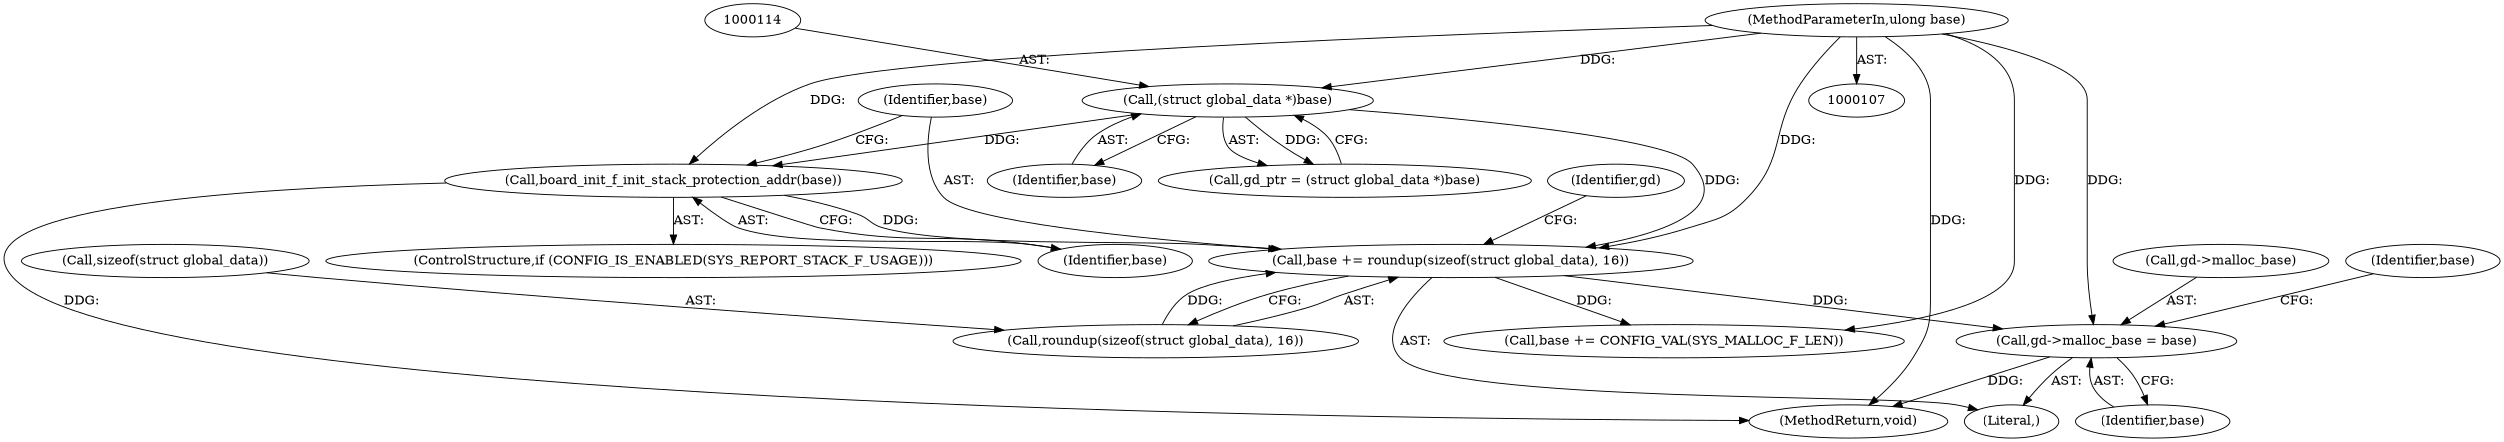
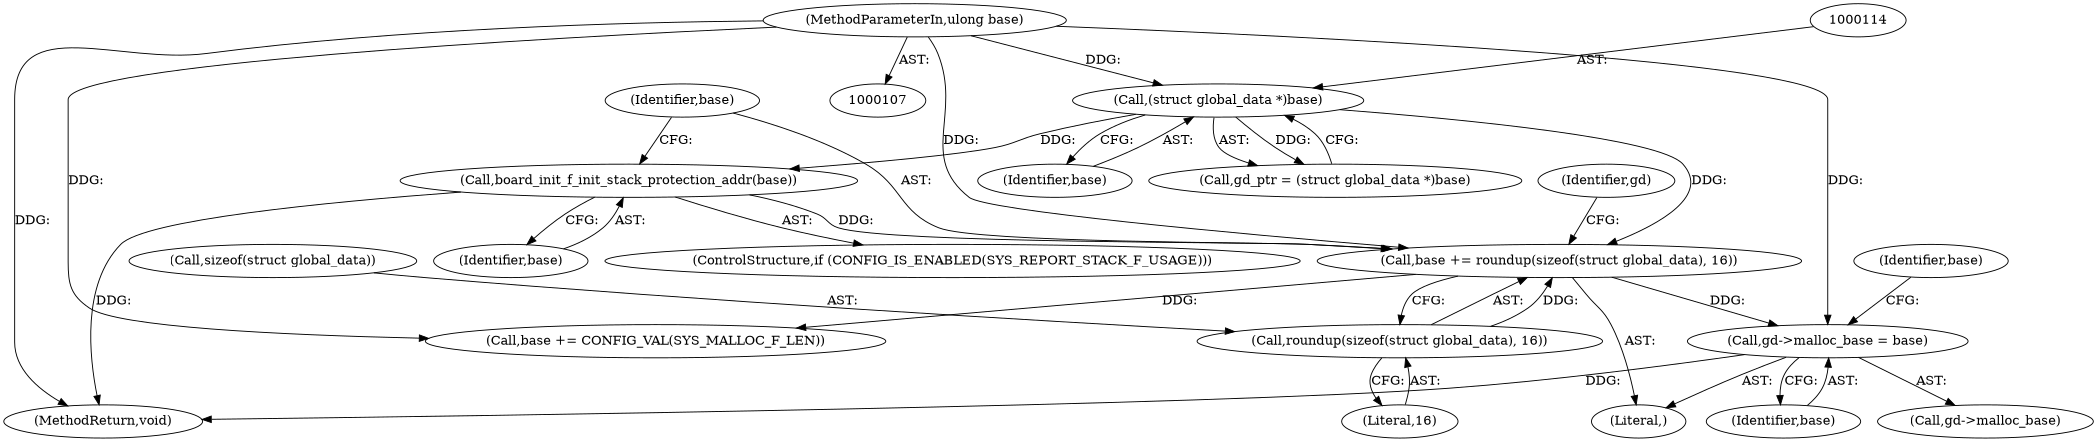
(1192, 47) -> none
(2163, 298) -> (1903, 379)
none -> (1400, 421)
